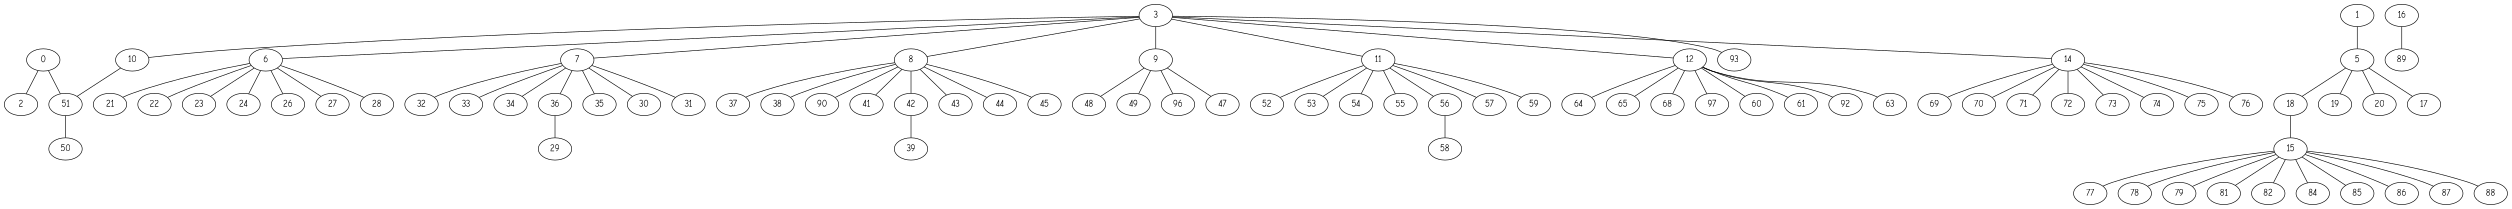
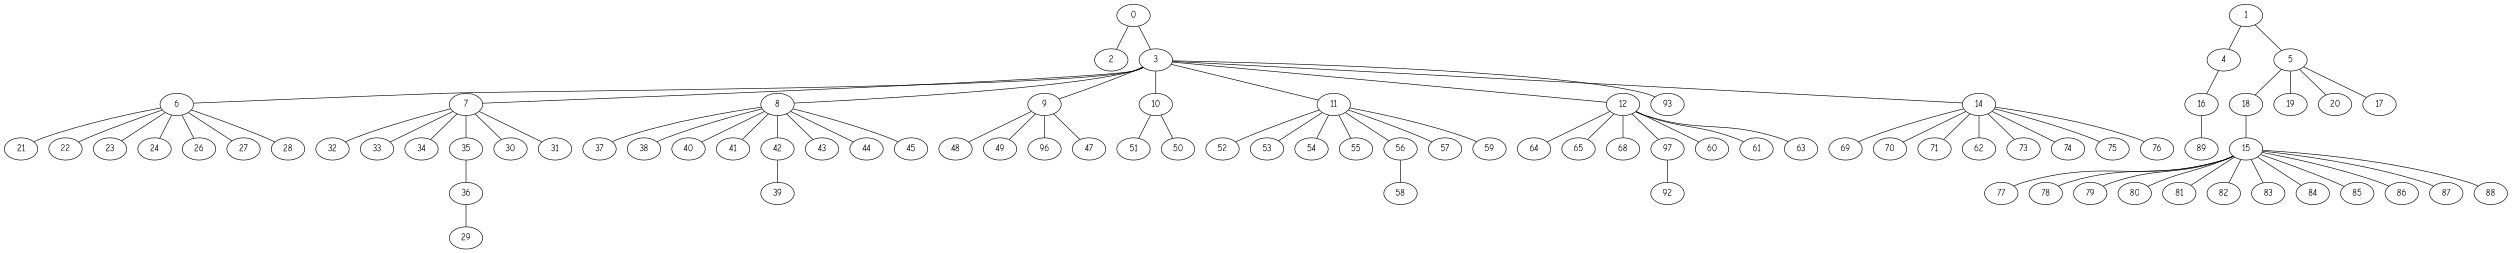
none -> (2224, 60)
(54, 82) -> (1145, 38)
(566, 82) -> (466, 171)
(1798, 86) -> (1668, 171)
(822, 104) -> (689, 149)
(2068, 104) -> (1979, 149)
(66, 127) -> (1167, 127)
none -> (2135, 193)
none -> (2268, 193)
